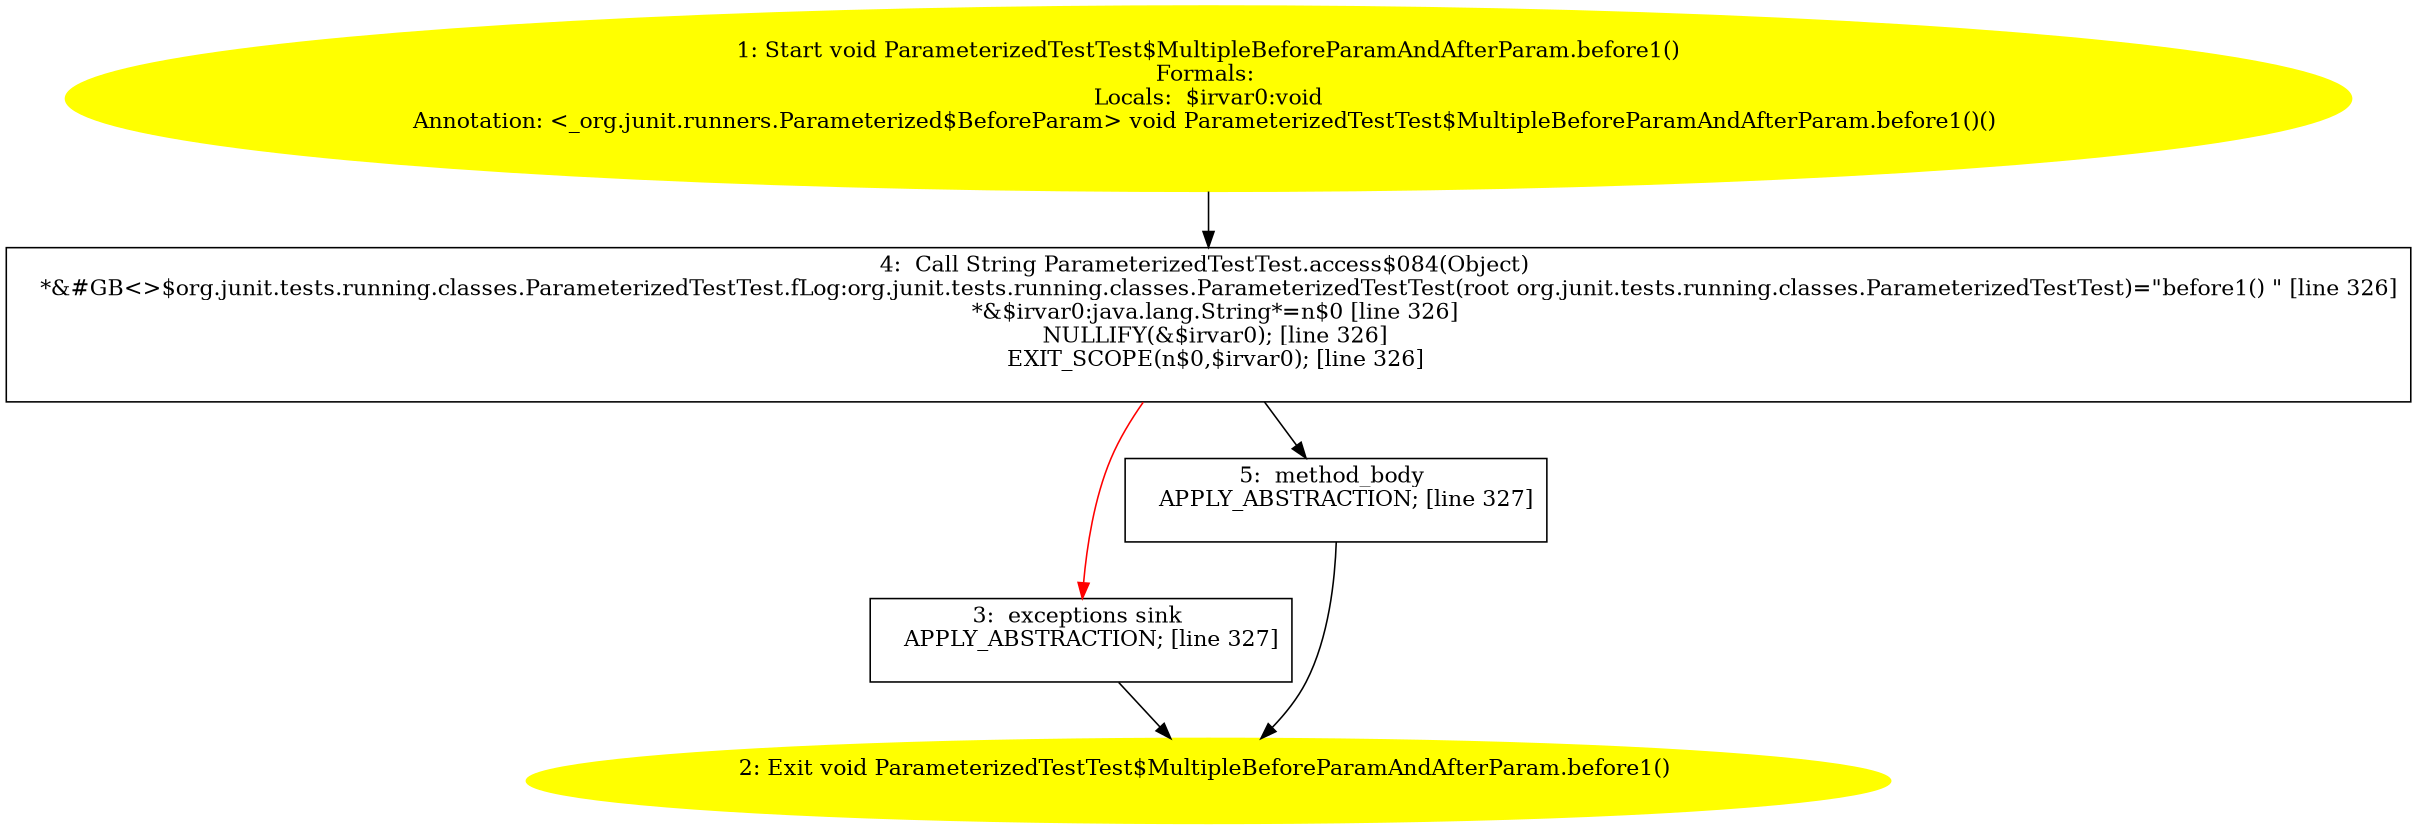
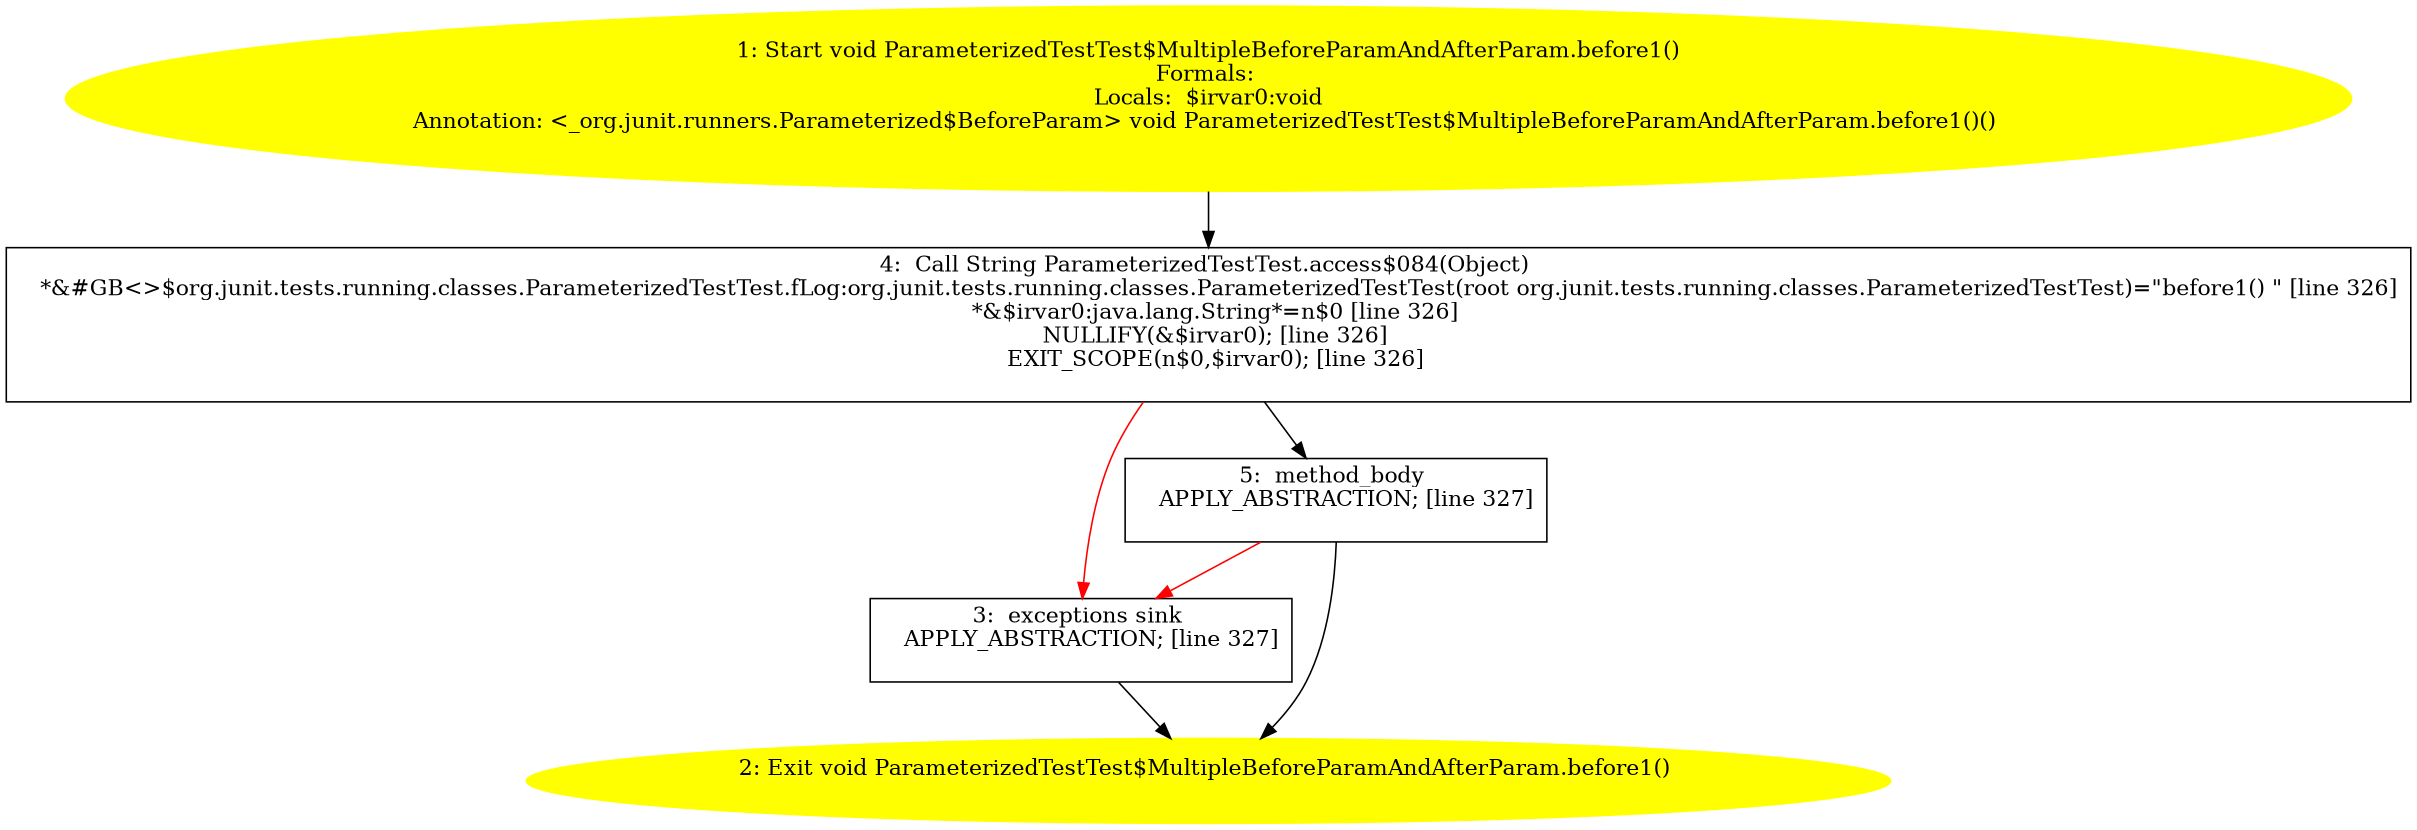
none -> (1216, 566)
